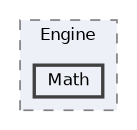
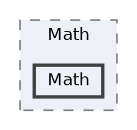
(69, 36) -> (69, 36)
